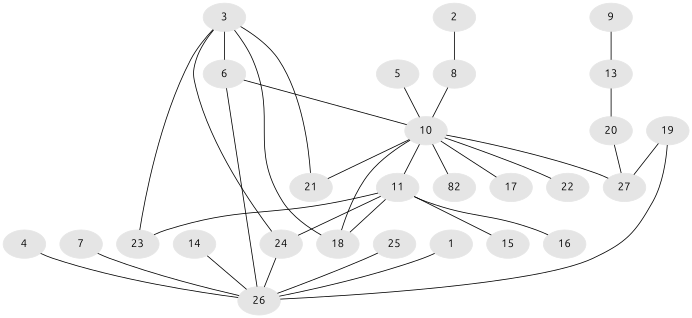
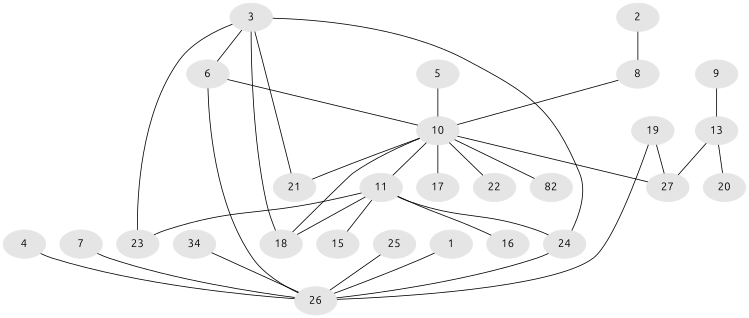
(618, 159) -> (692, 159)
(195, 244) -> (195, 244)
